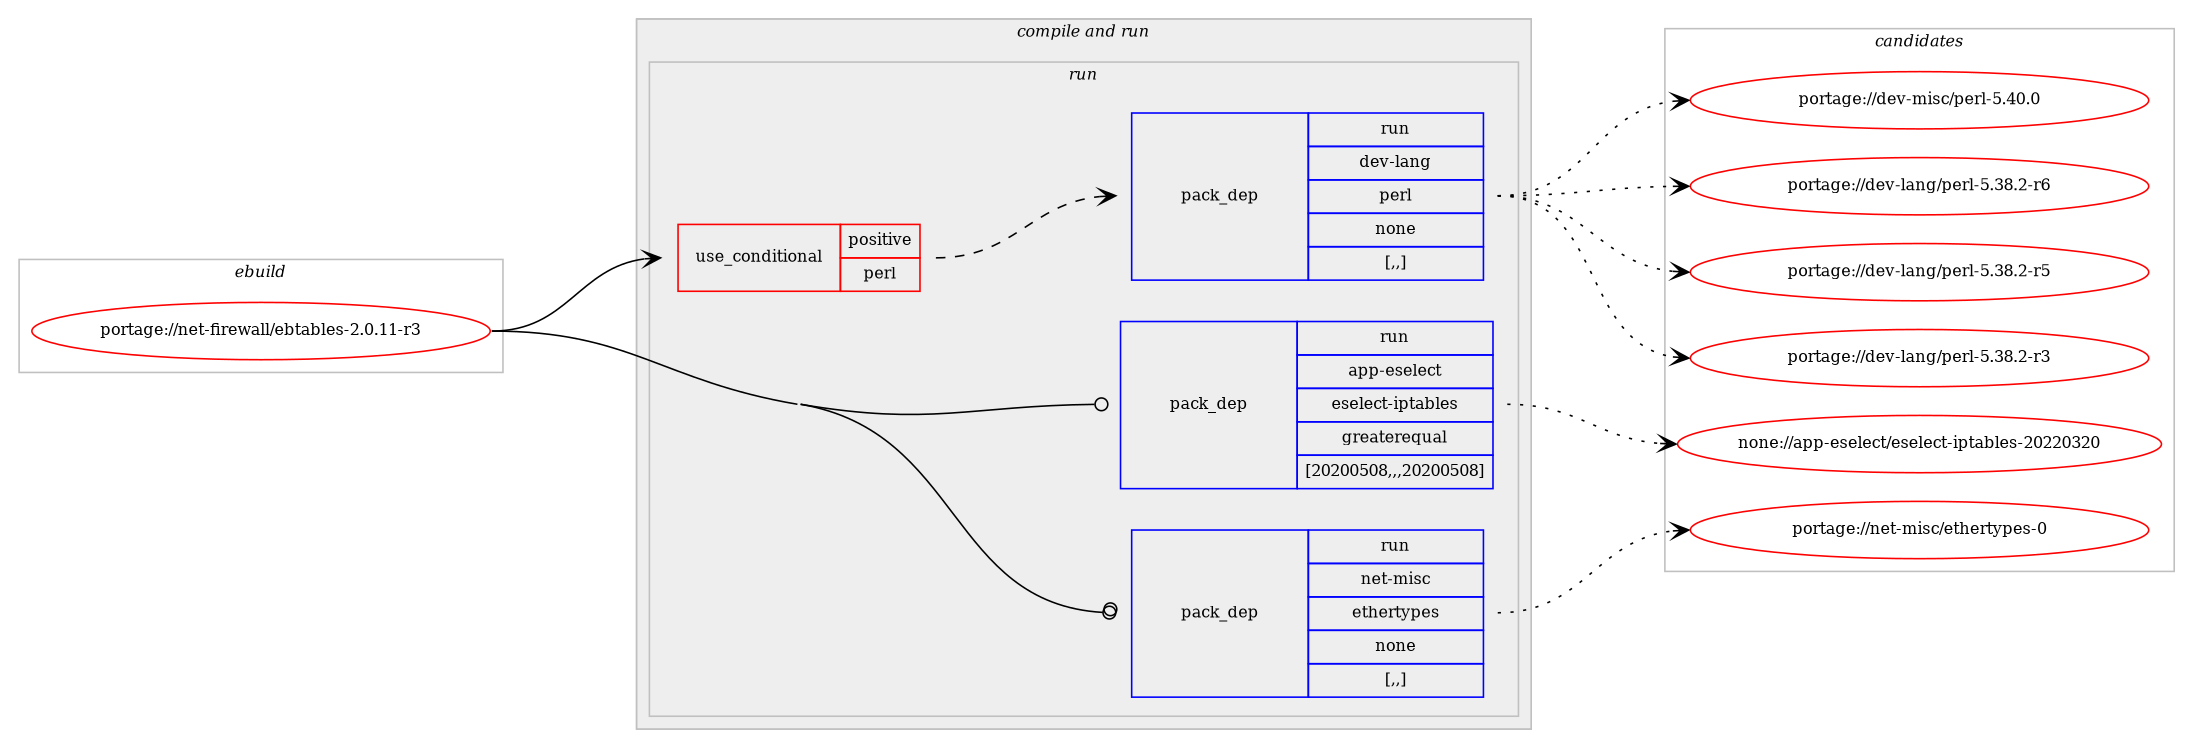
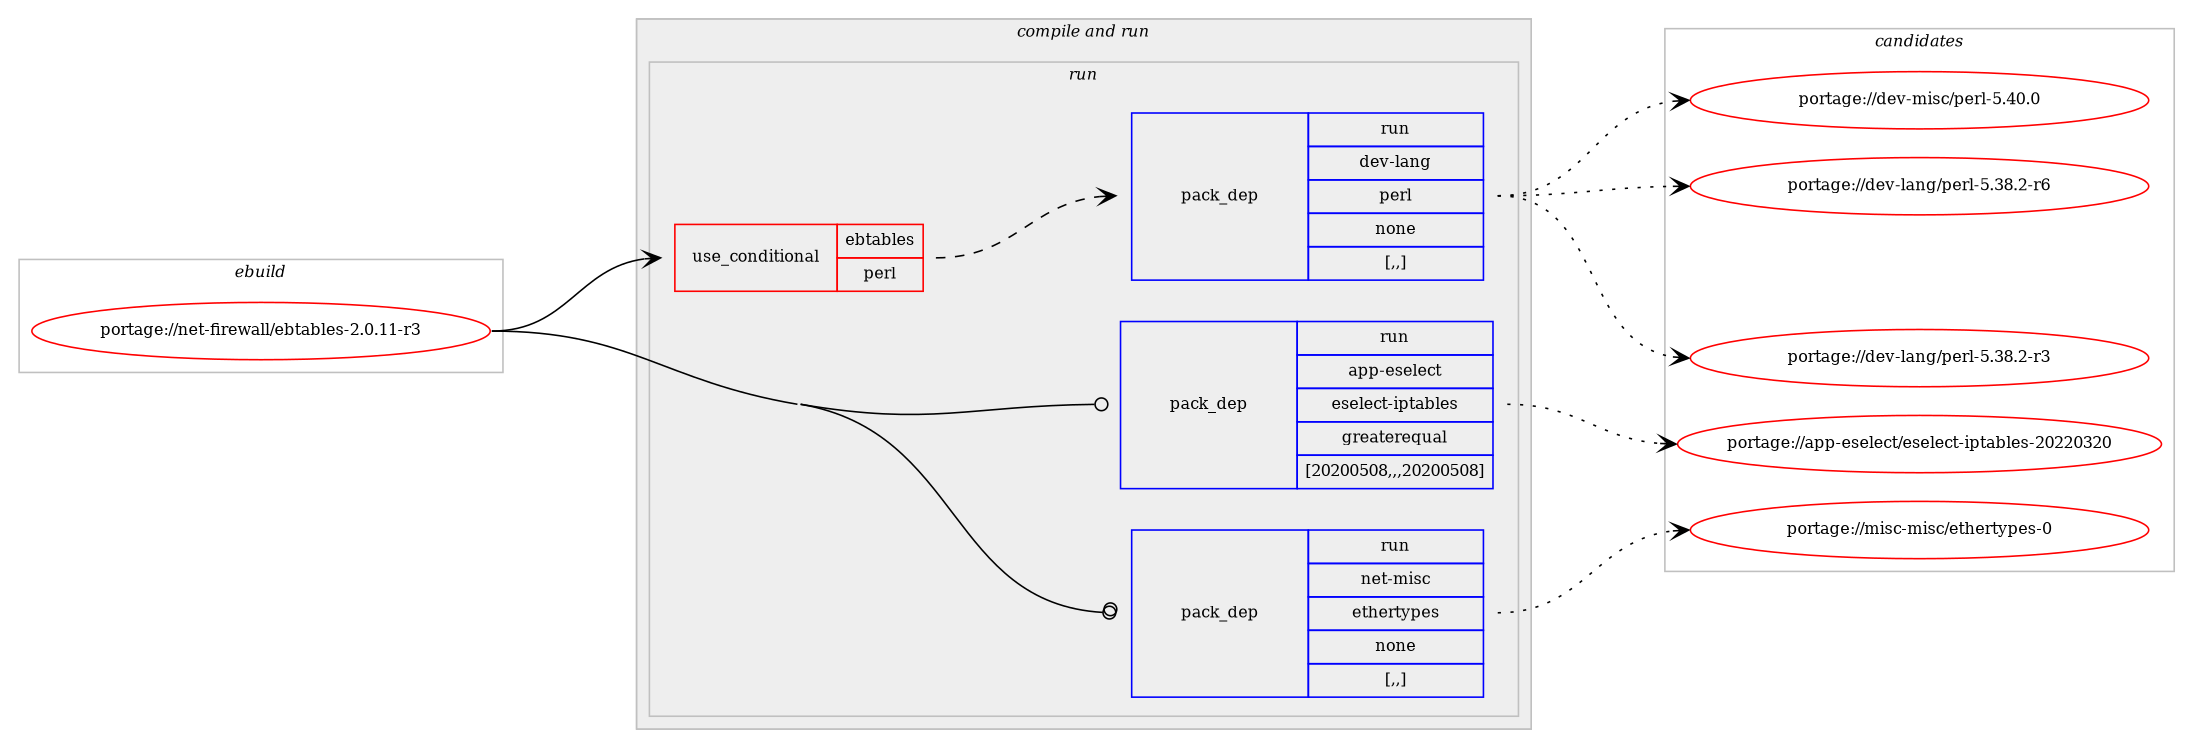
(880, 240) -> (880, 240)
(1920, 272) -> none
(1920, 444) -> (1920, 444)
(1920, 530) -> (1920, 530)
